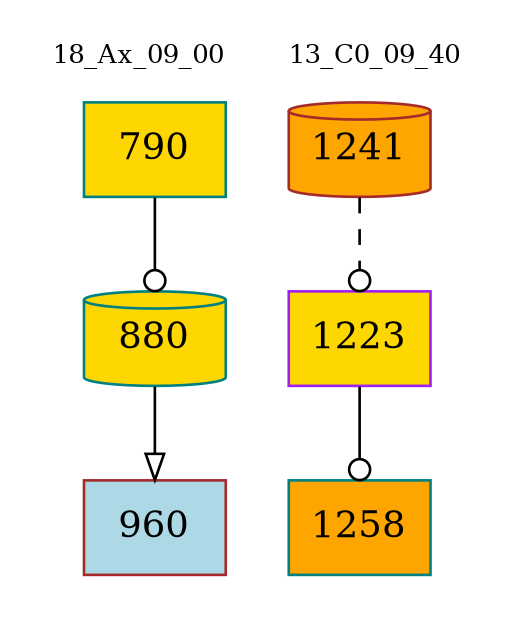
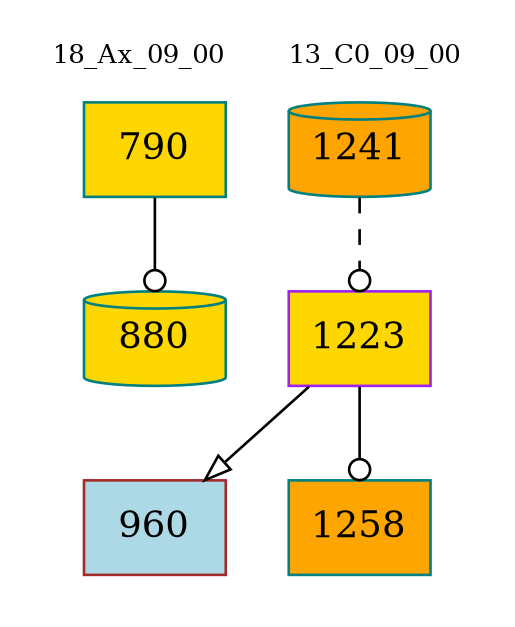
(375, 56) -> (375, 56)
(360, 150) -> (360, 150)
(155, 420) -> (284, 409)
